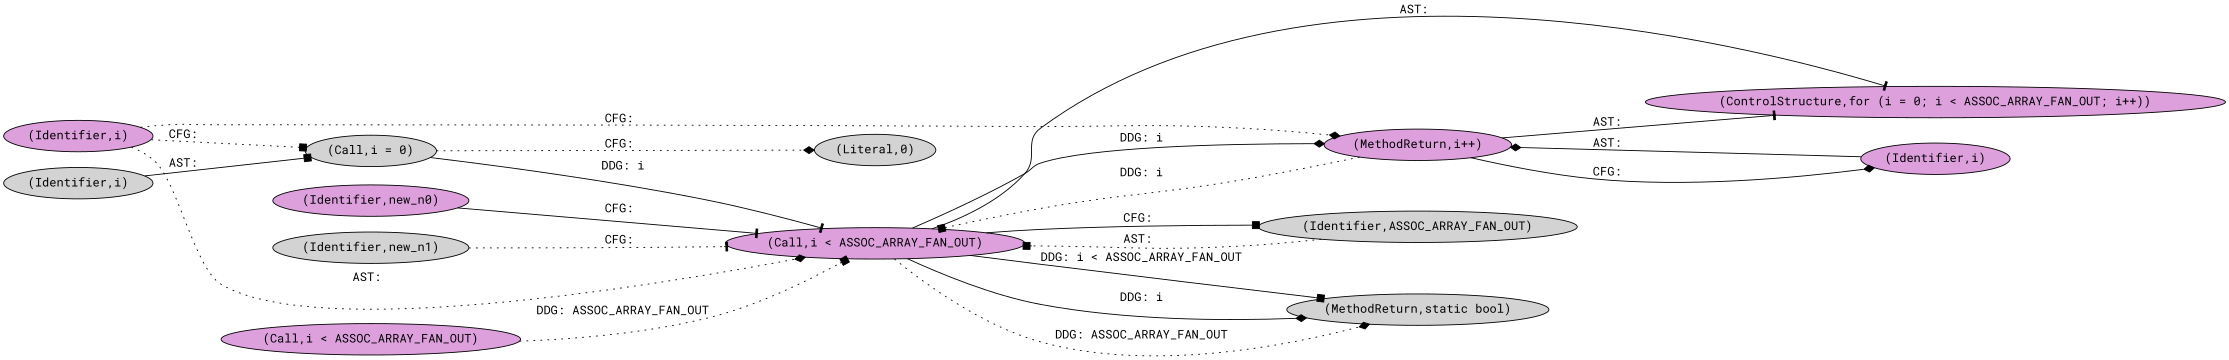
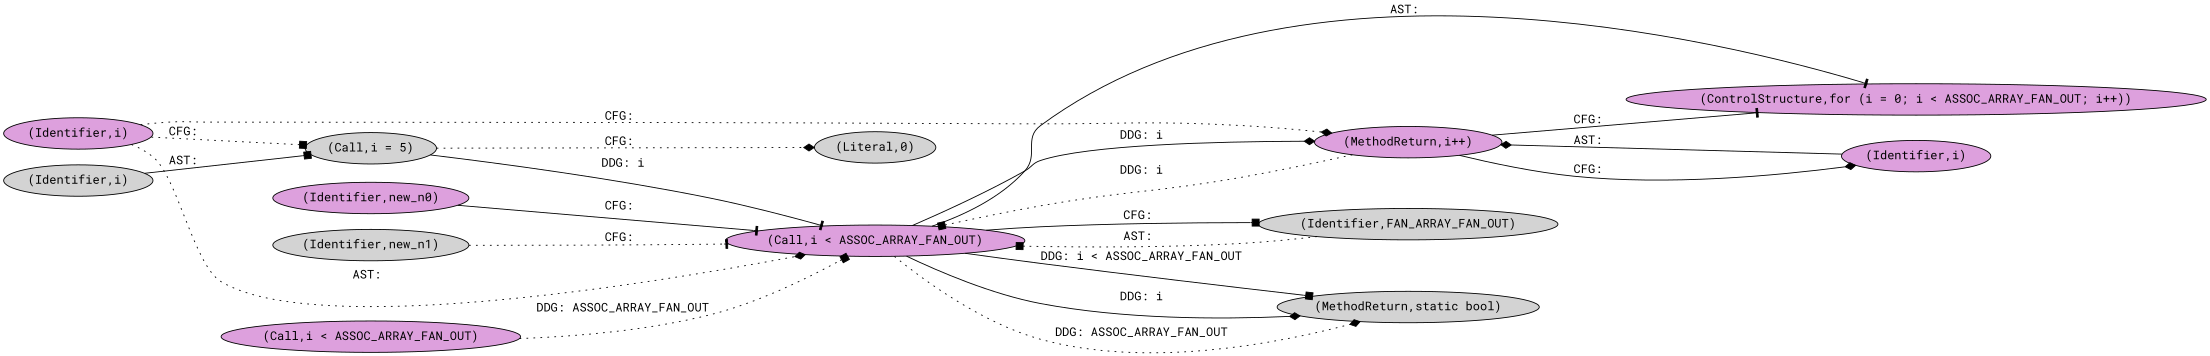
(1611, 123) -> (1592, 120)
(371, 151) -> (371, 148)
(1418, 227) -> (1408, 224)
